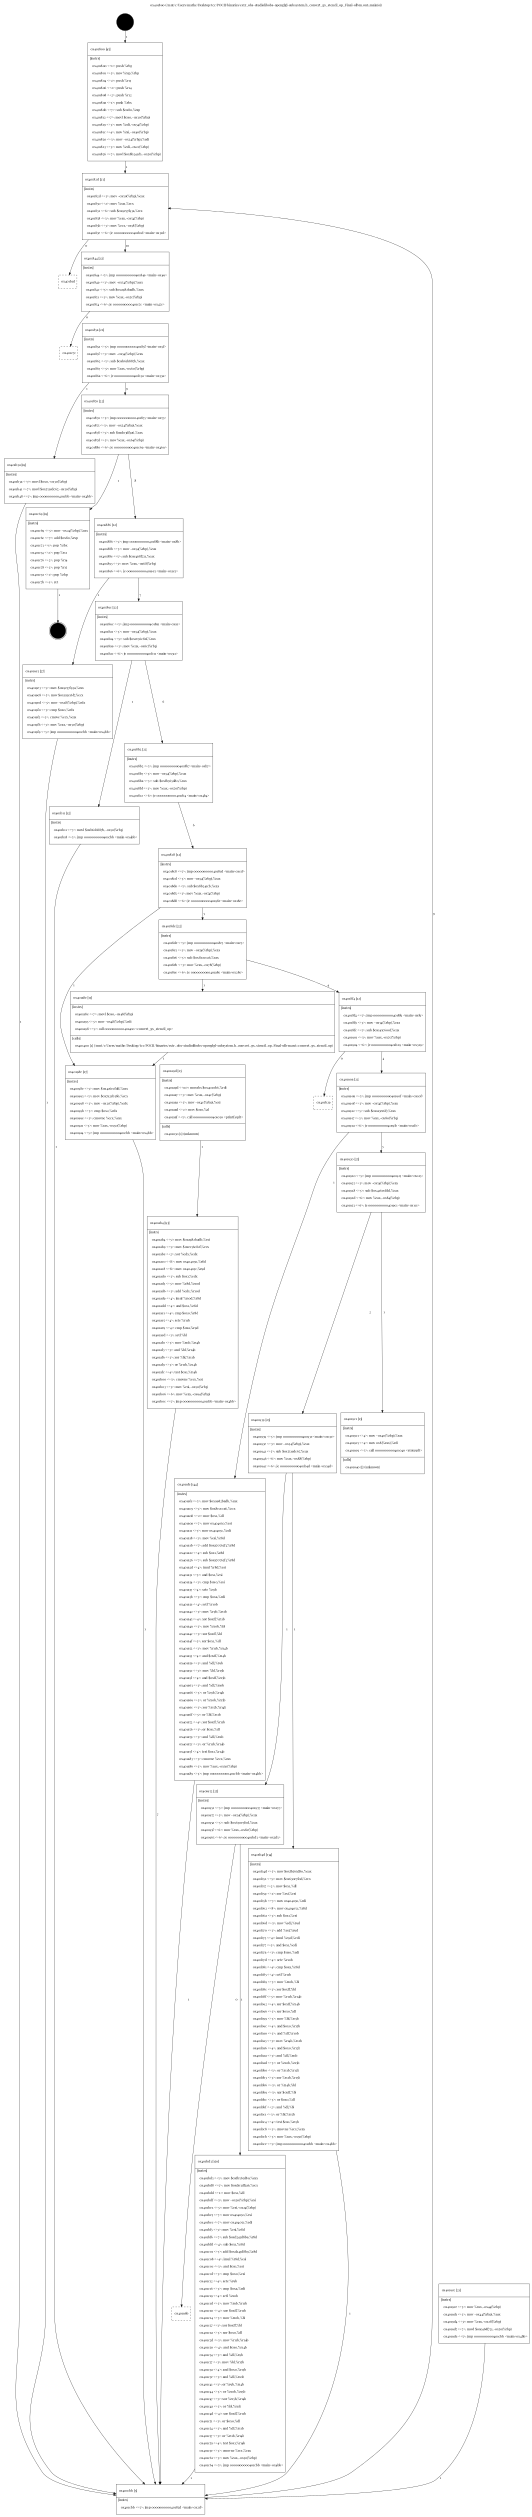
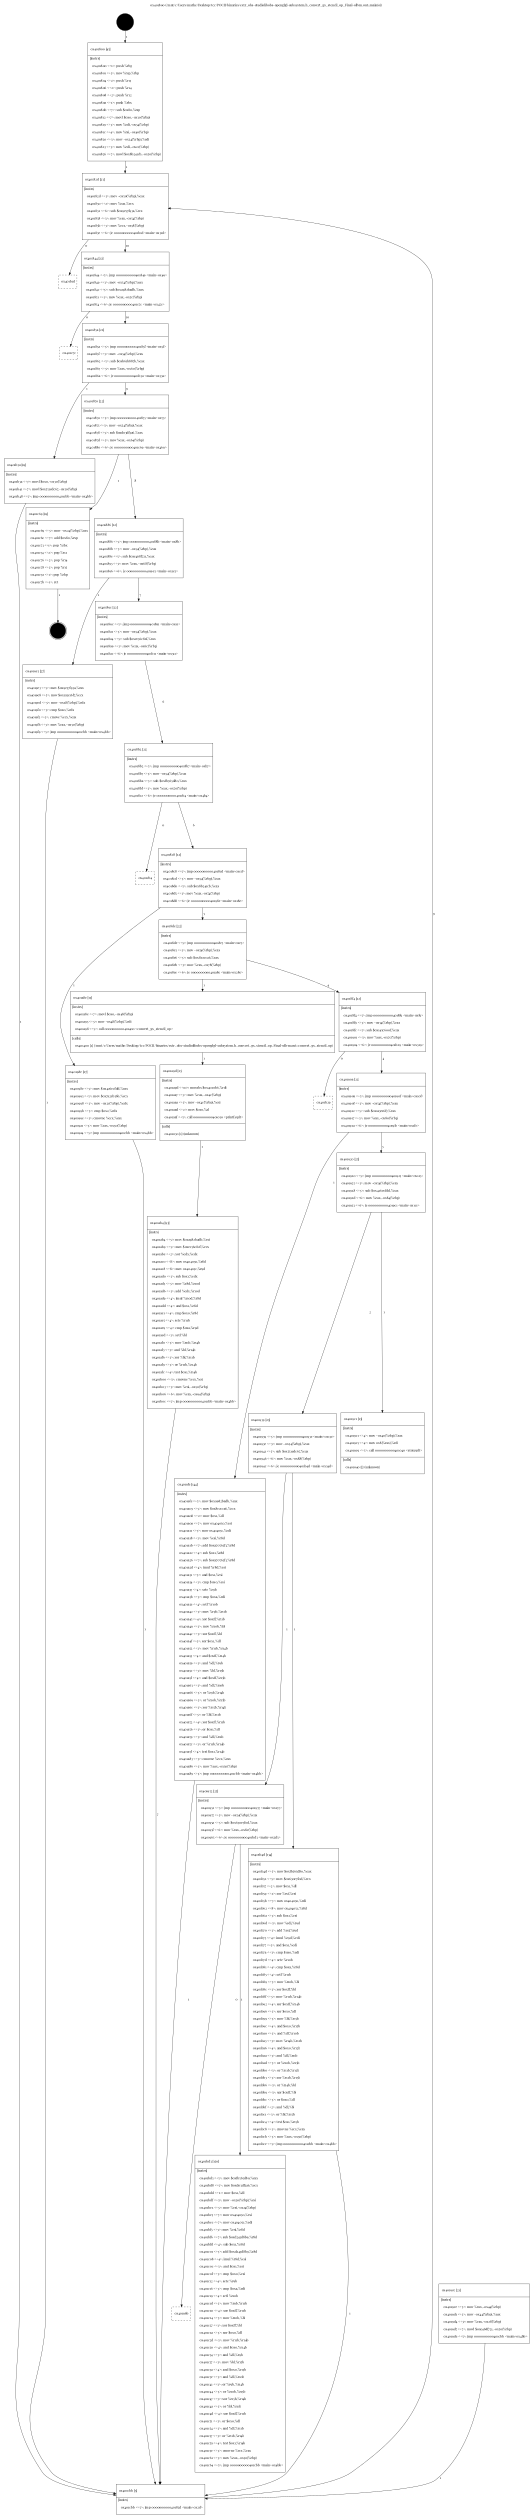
none -> (125, 316)
(94, 826) -> none
none -> (145, 878)
(161, 1058) -> (203, 1058)
(190, 2476) -> none
